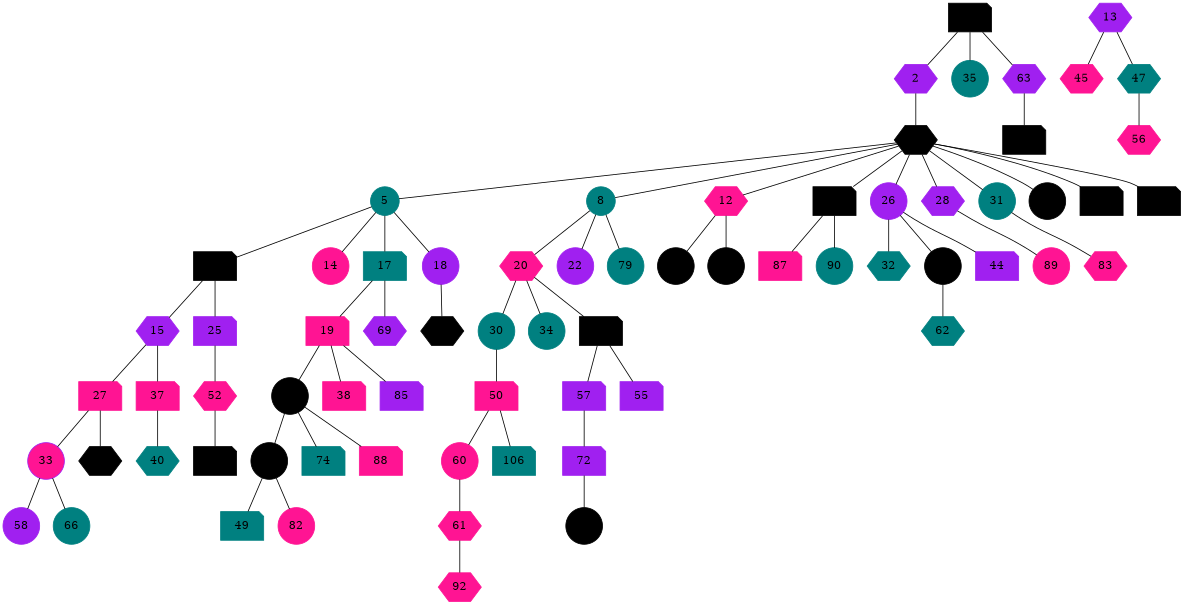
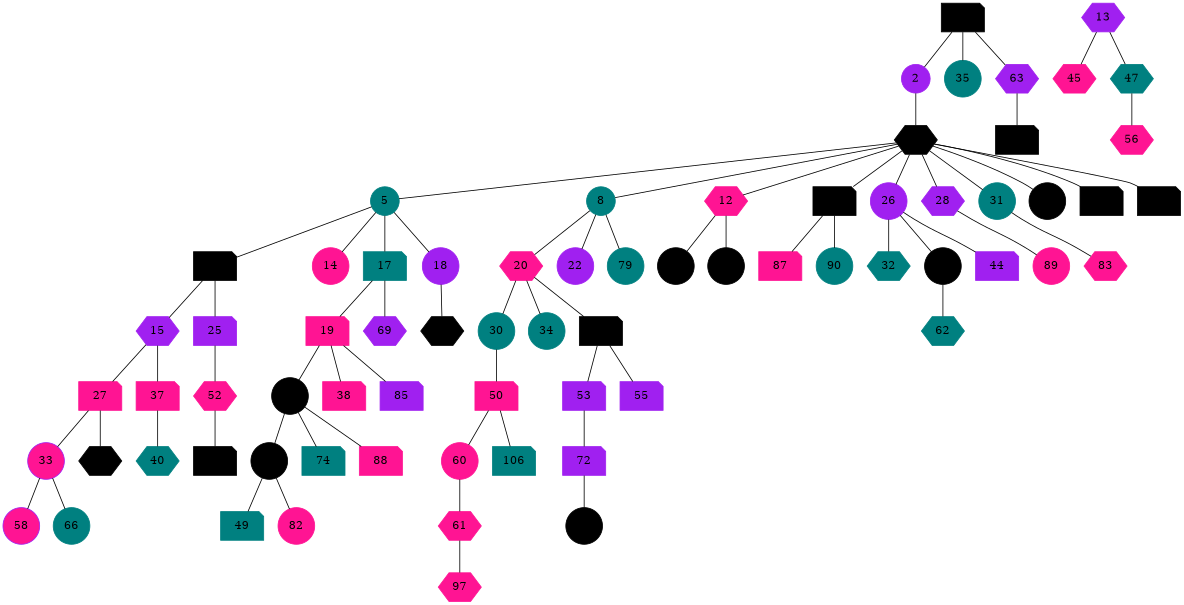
(916, 79) -> (916, 79)
(584, 396) -> (584, 396)
(21, 526) -> (21, 526)
(460, 587) -> (460, 587)
